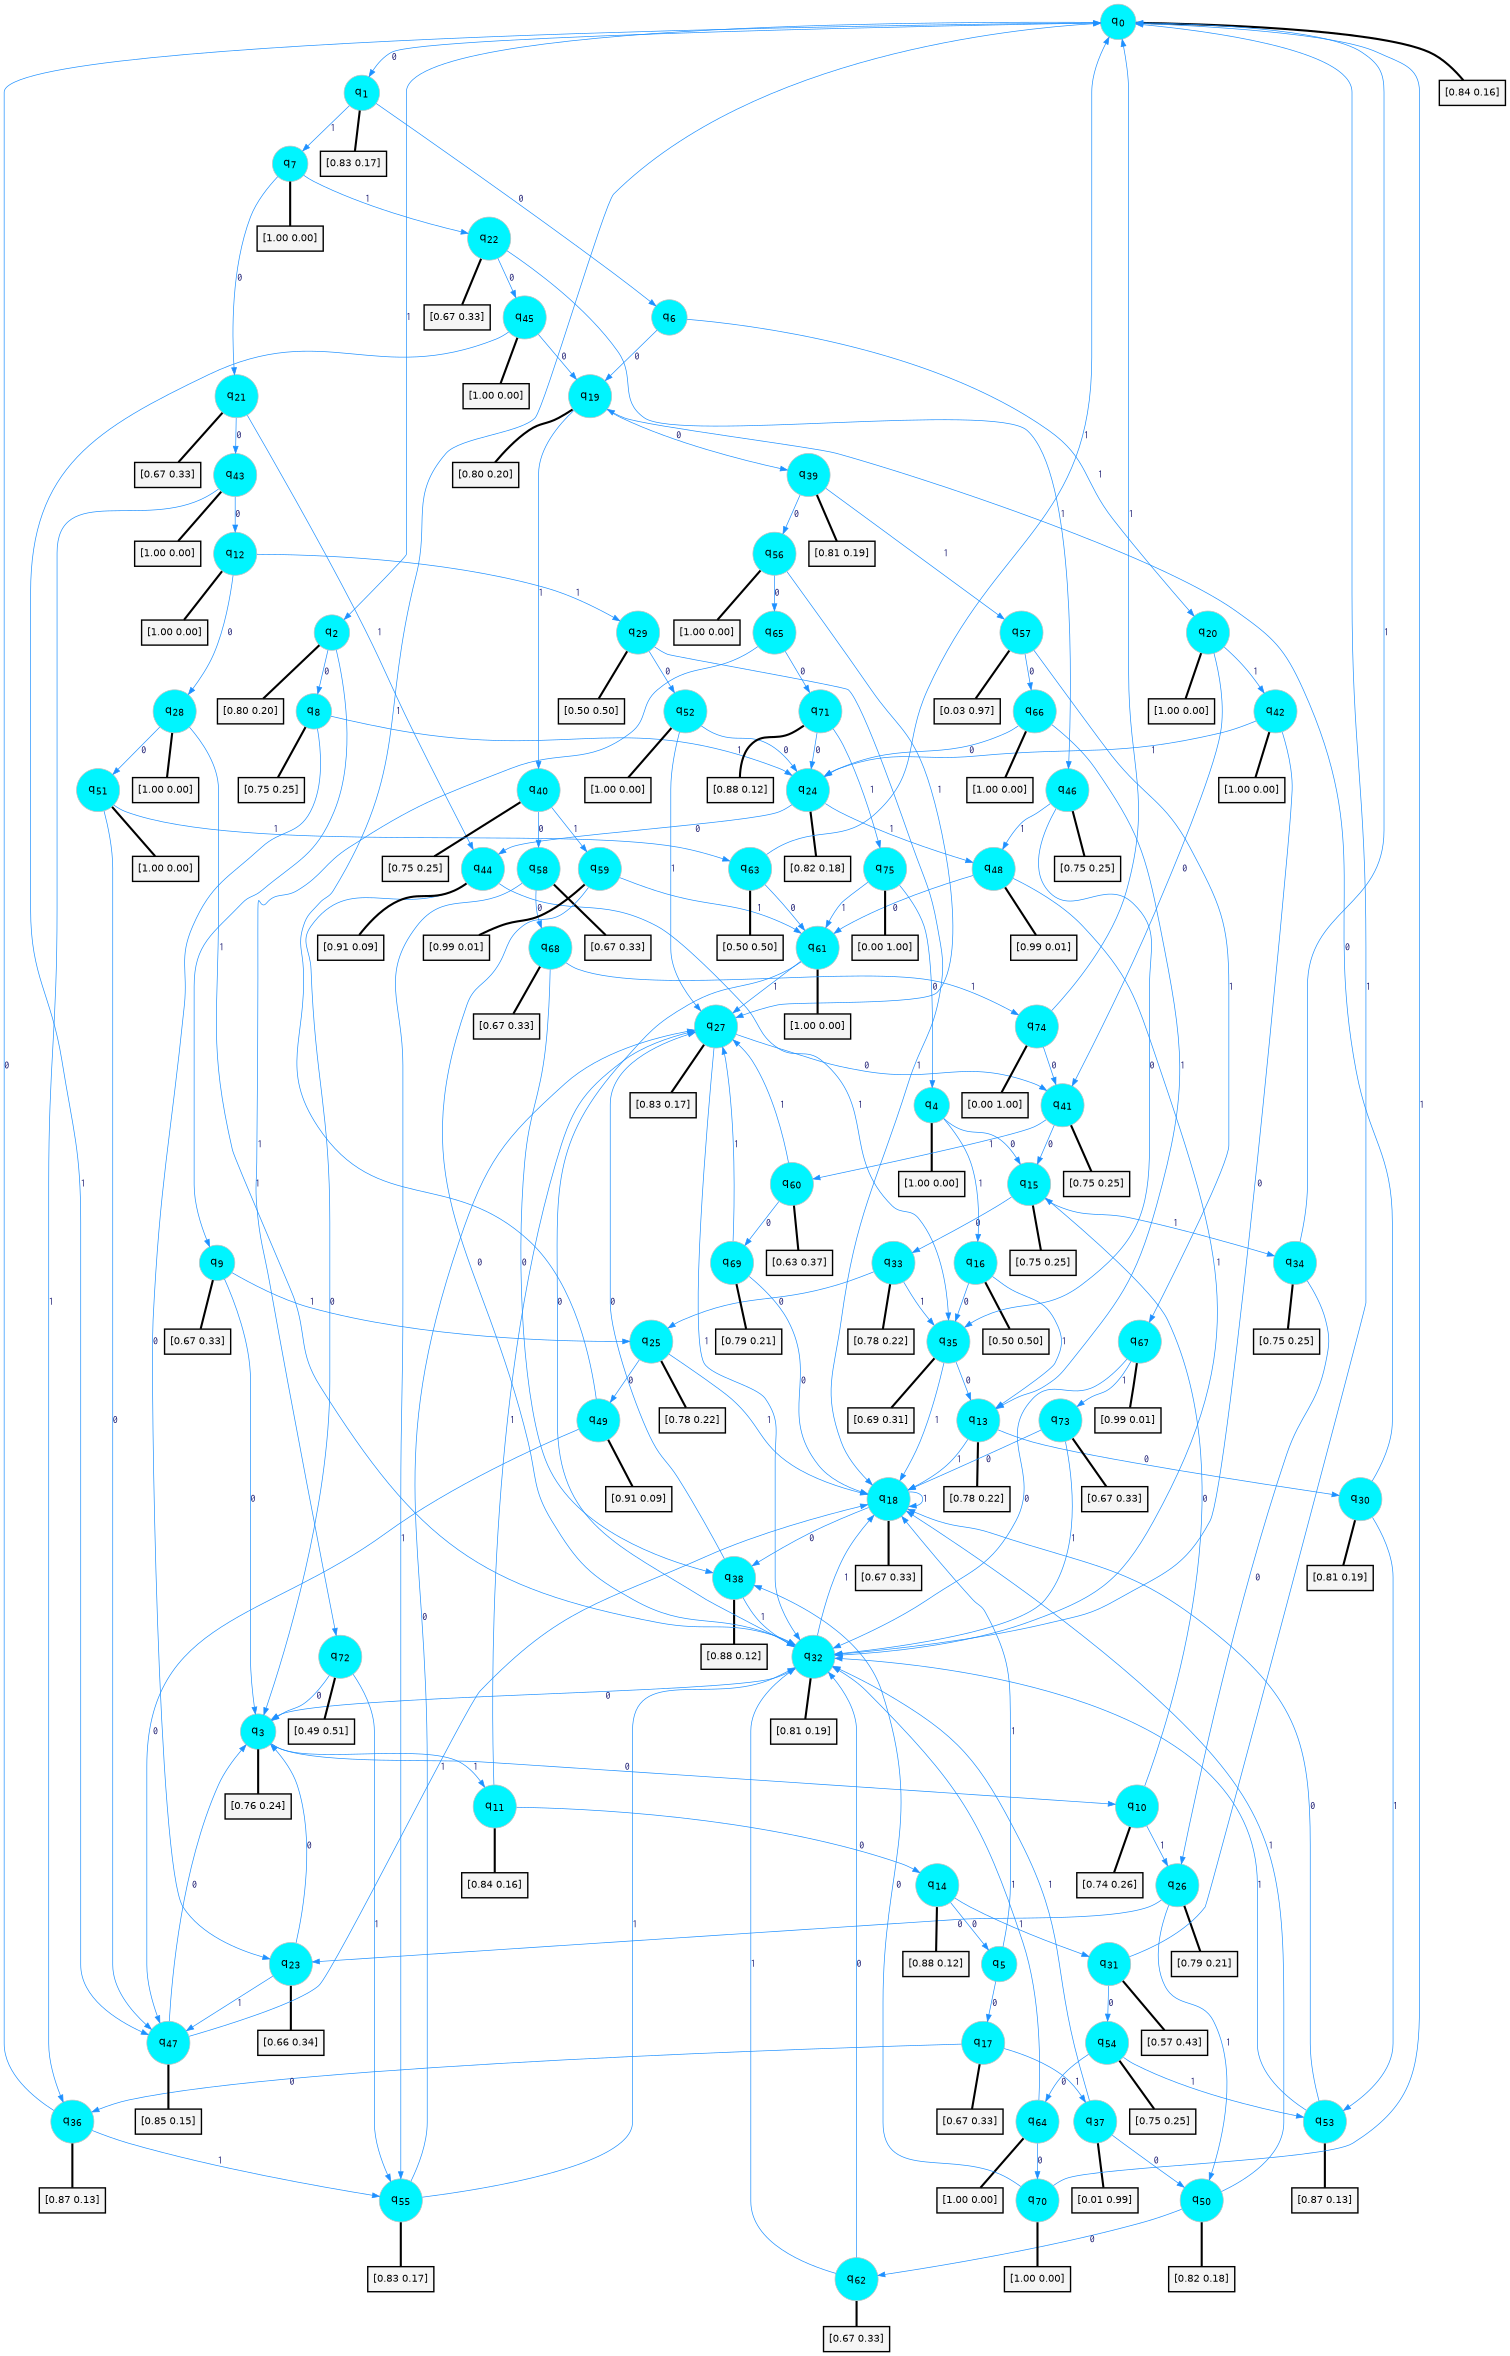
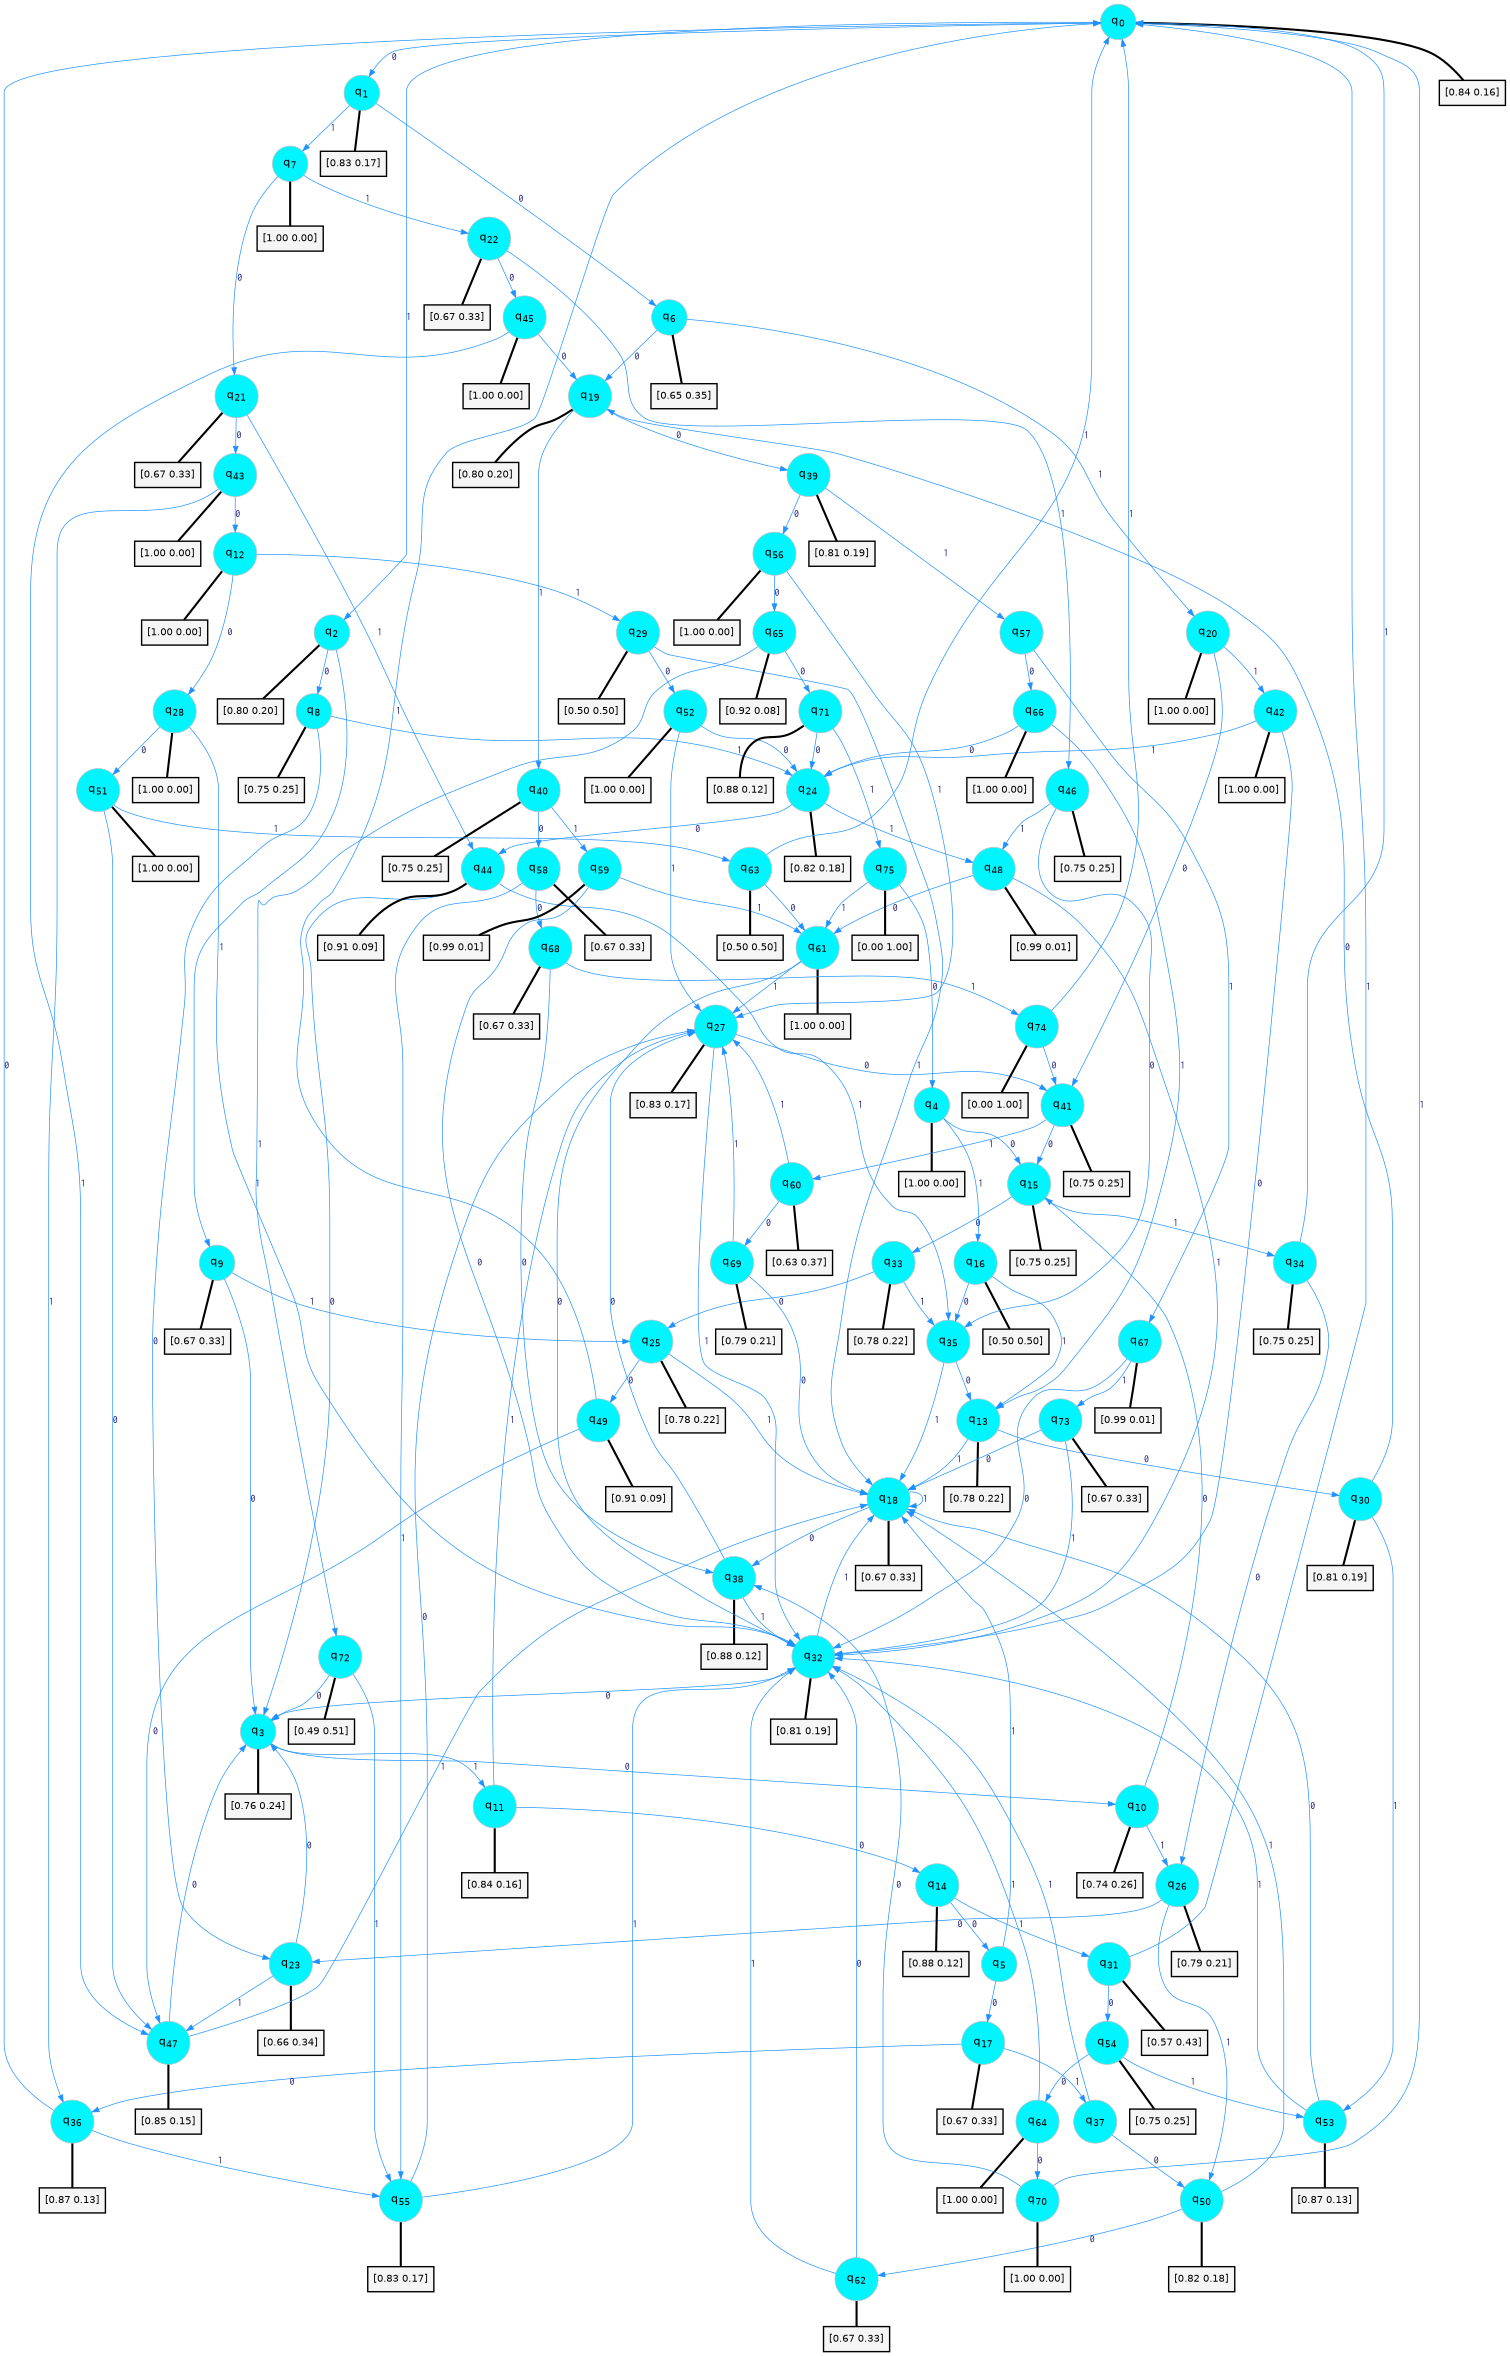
none -> (684, 396)
none -> (753, 711)
(967, 711) -> none
(881, 1420) -> none
(1105, 2200) -> none
